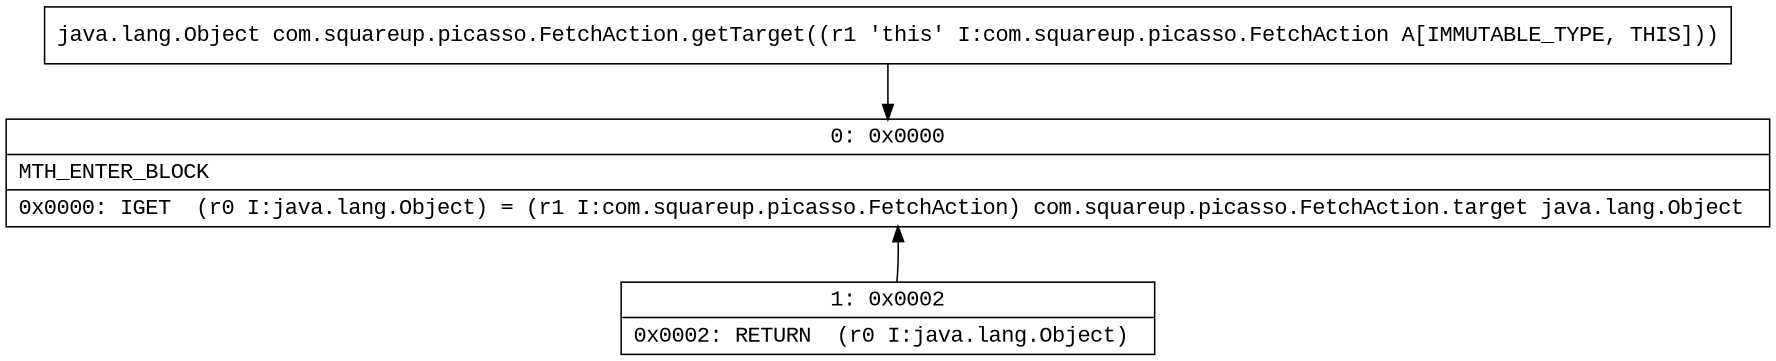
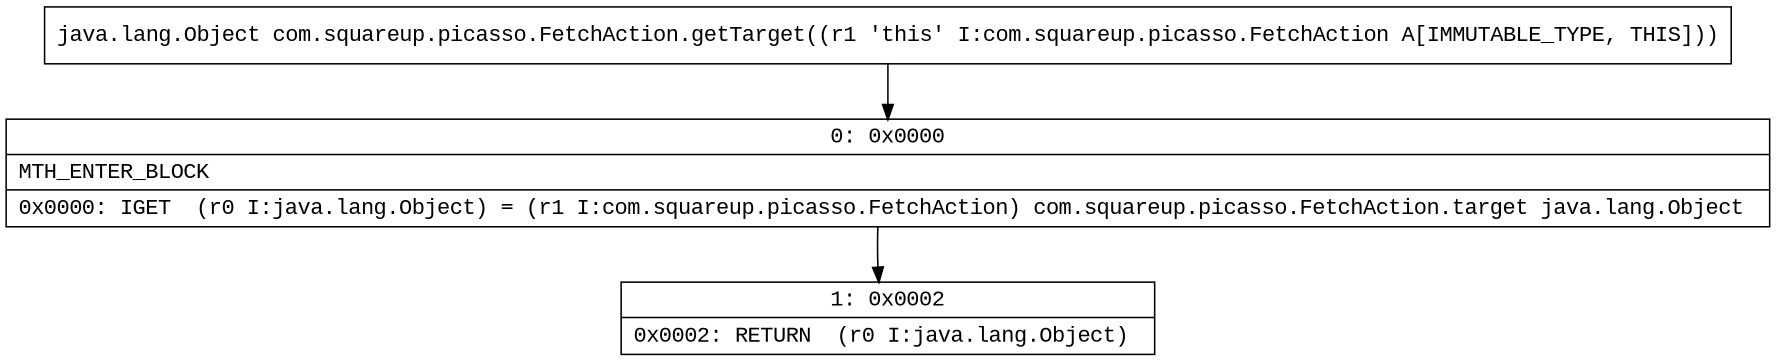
(898, 262) -> (878, 247)
